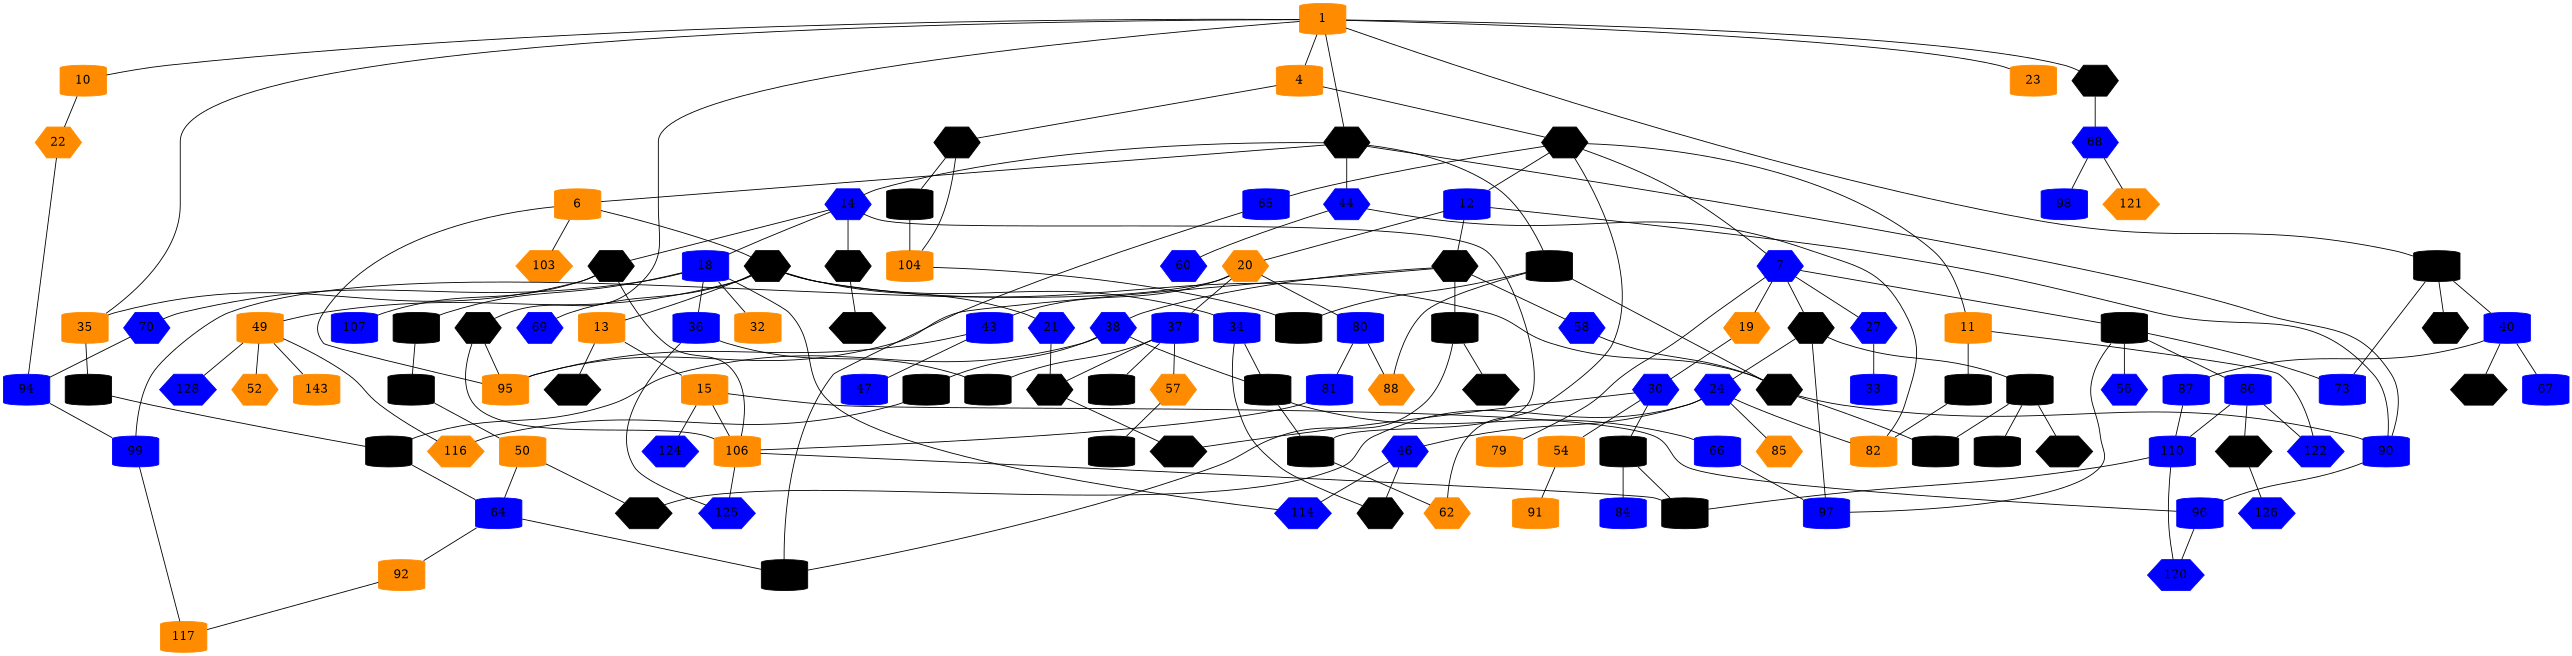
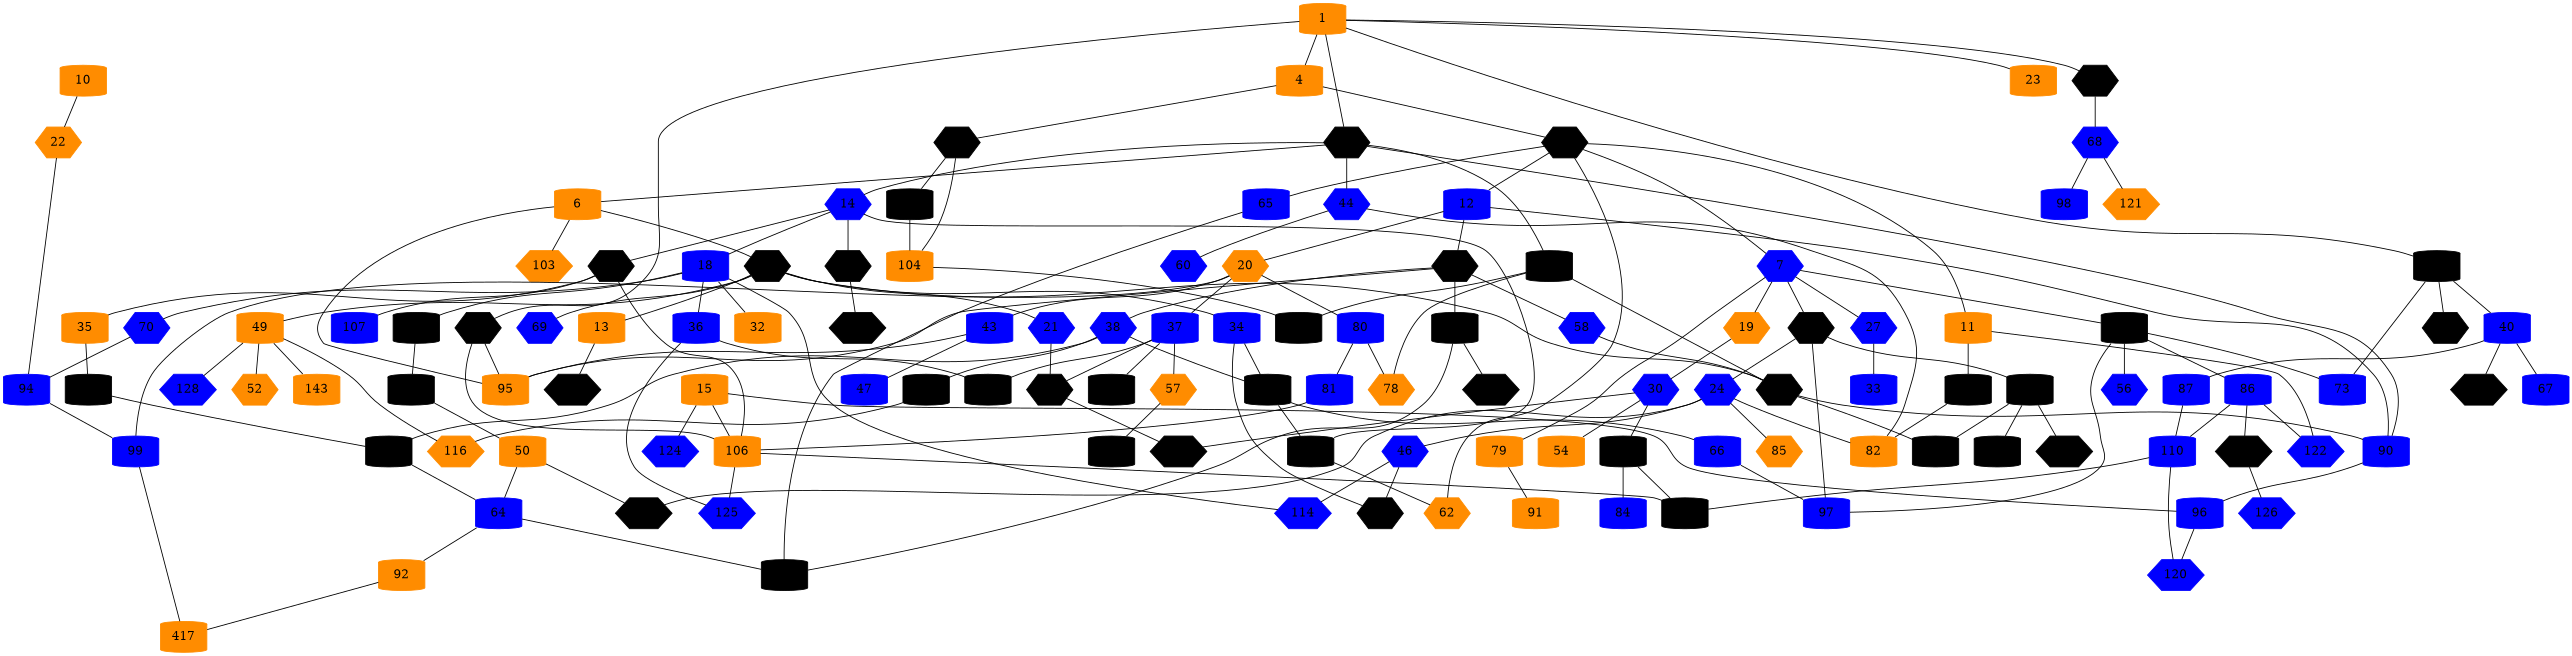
(702, 29) -> none
(630, 41) -> none
(667, 367) -> none
(1391, 390) -> (1391, 390)
(1548, 482) -> (1518, 482)
(184, 637) -> (184, 637)
